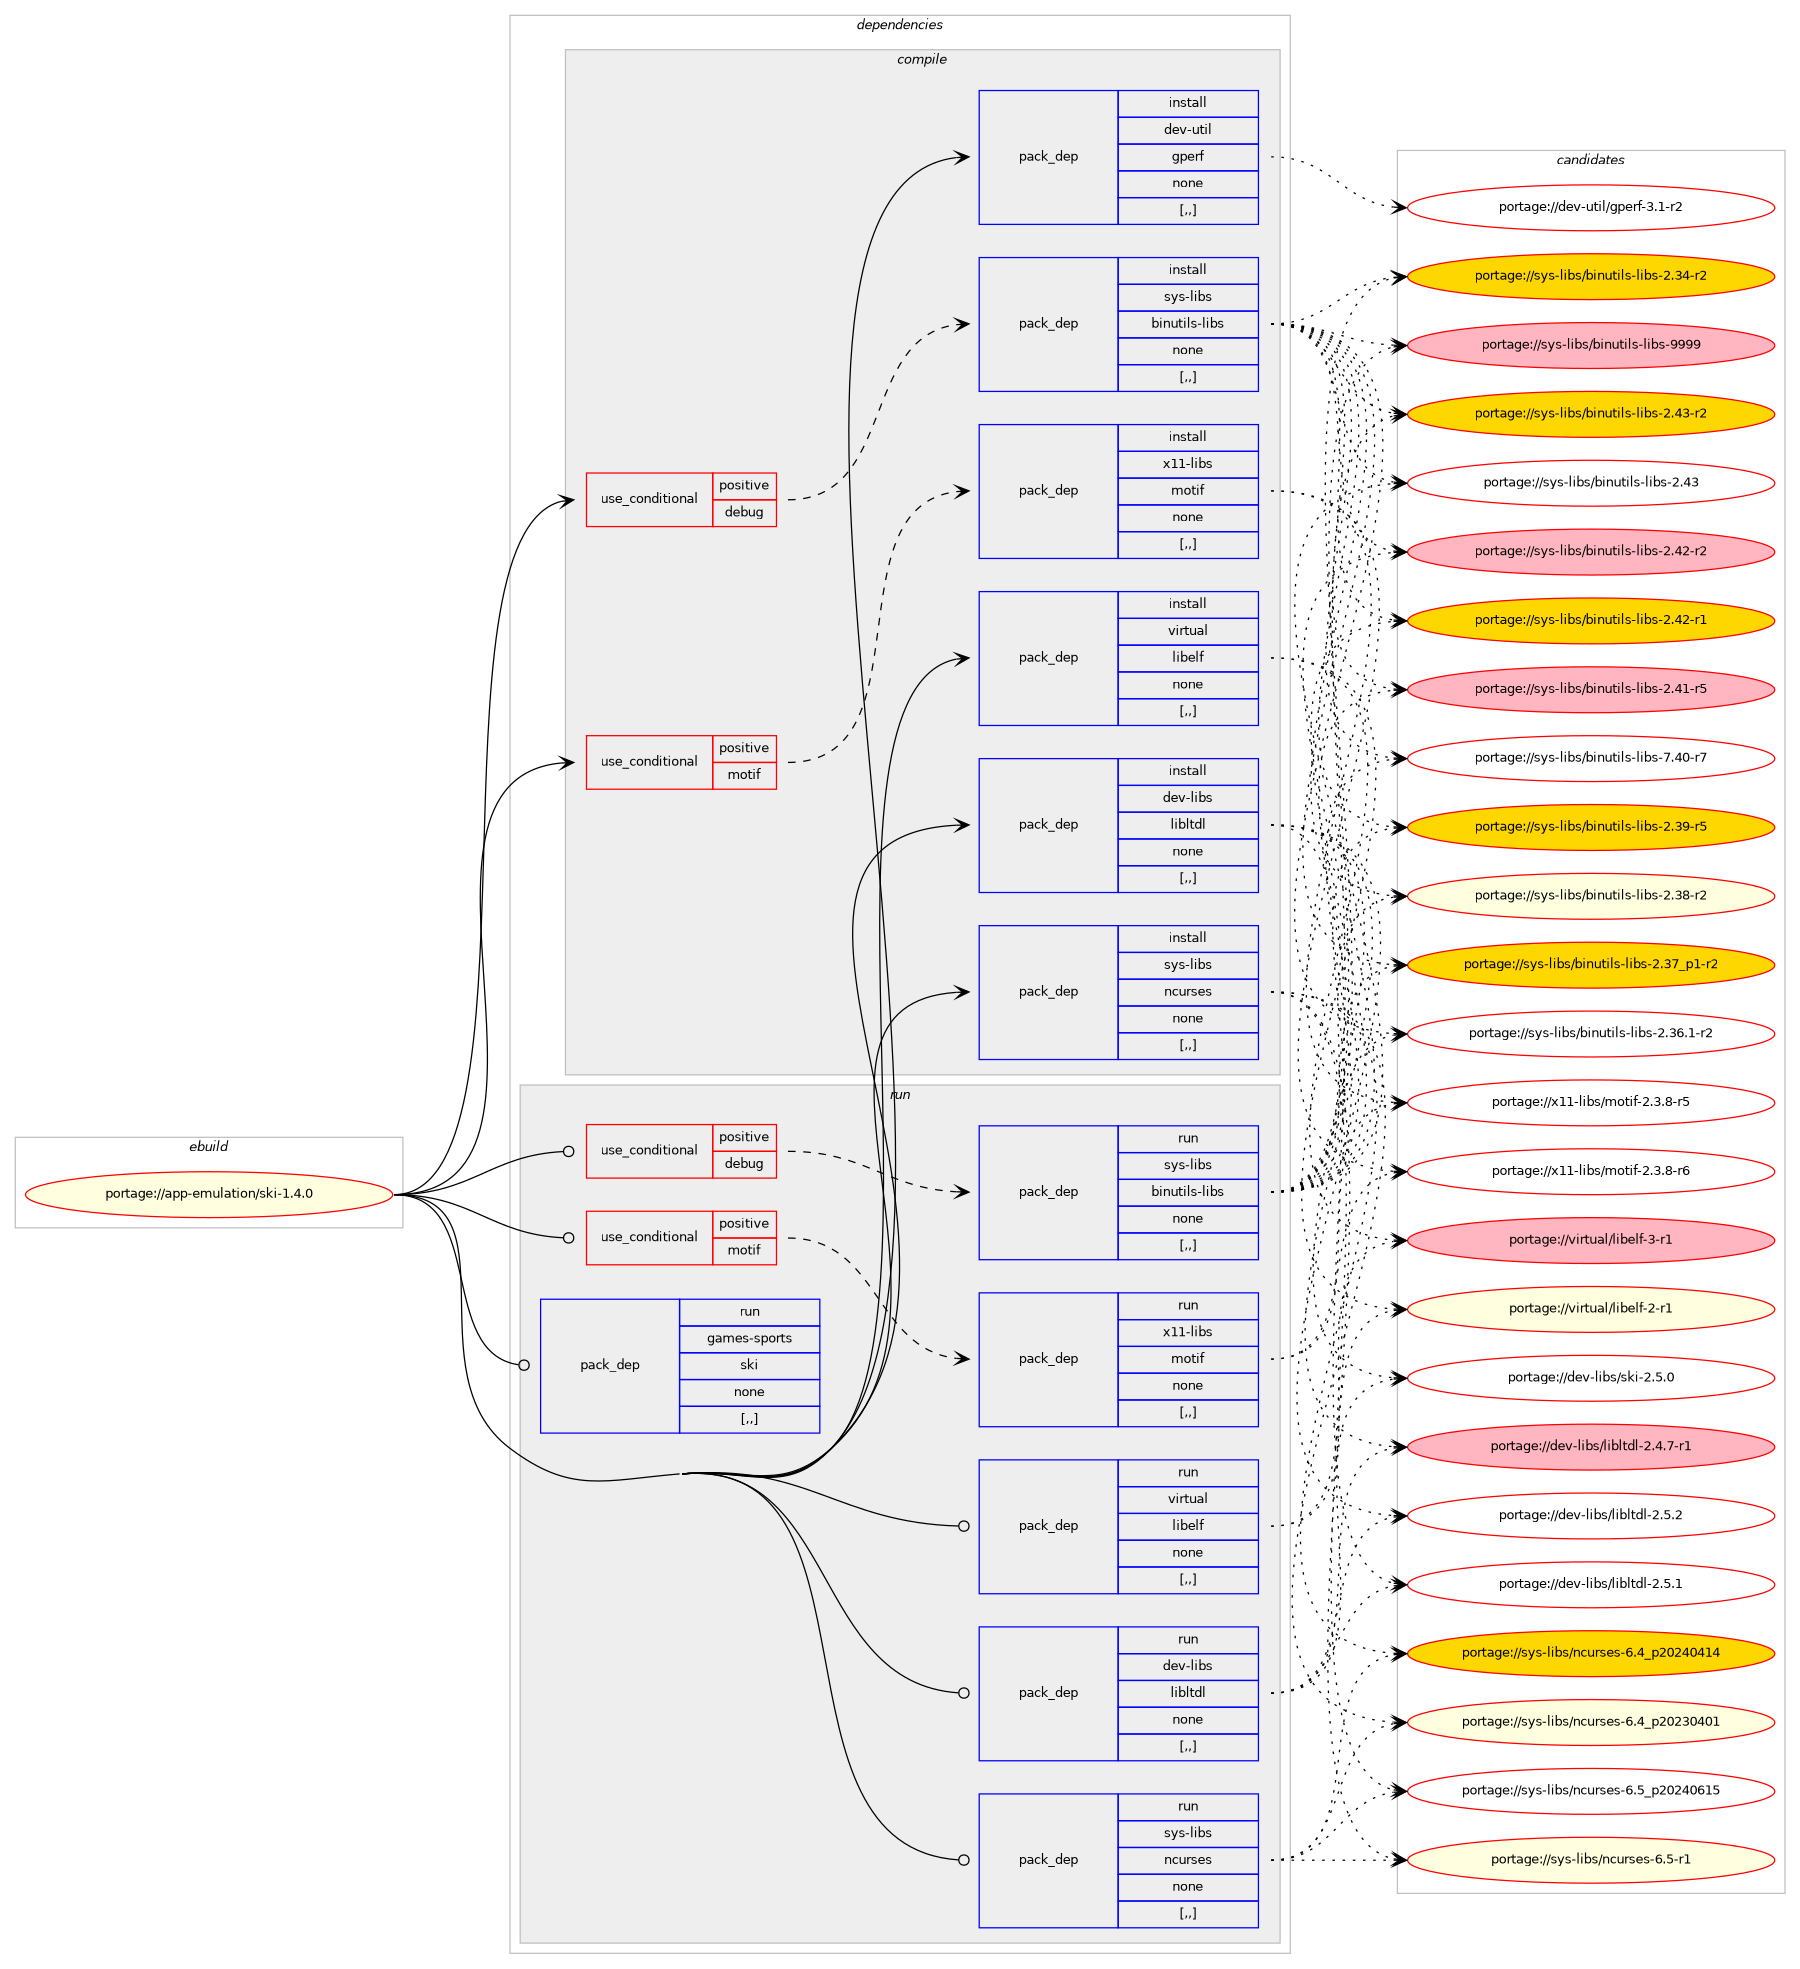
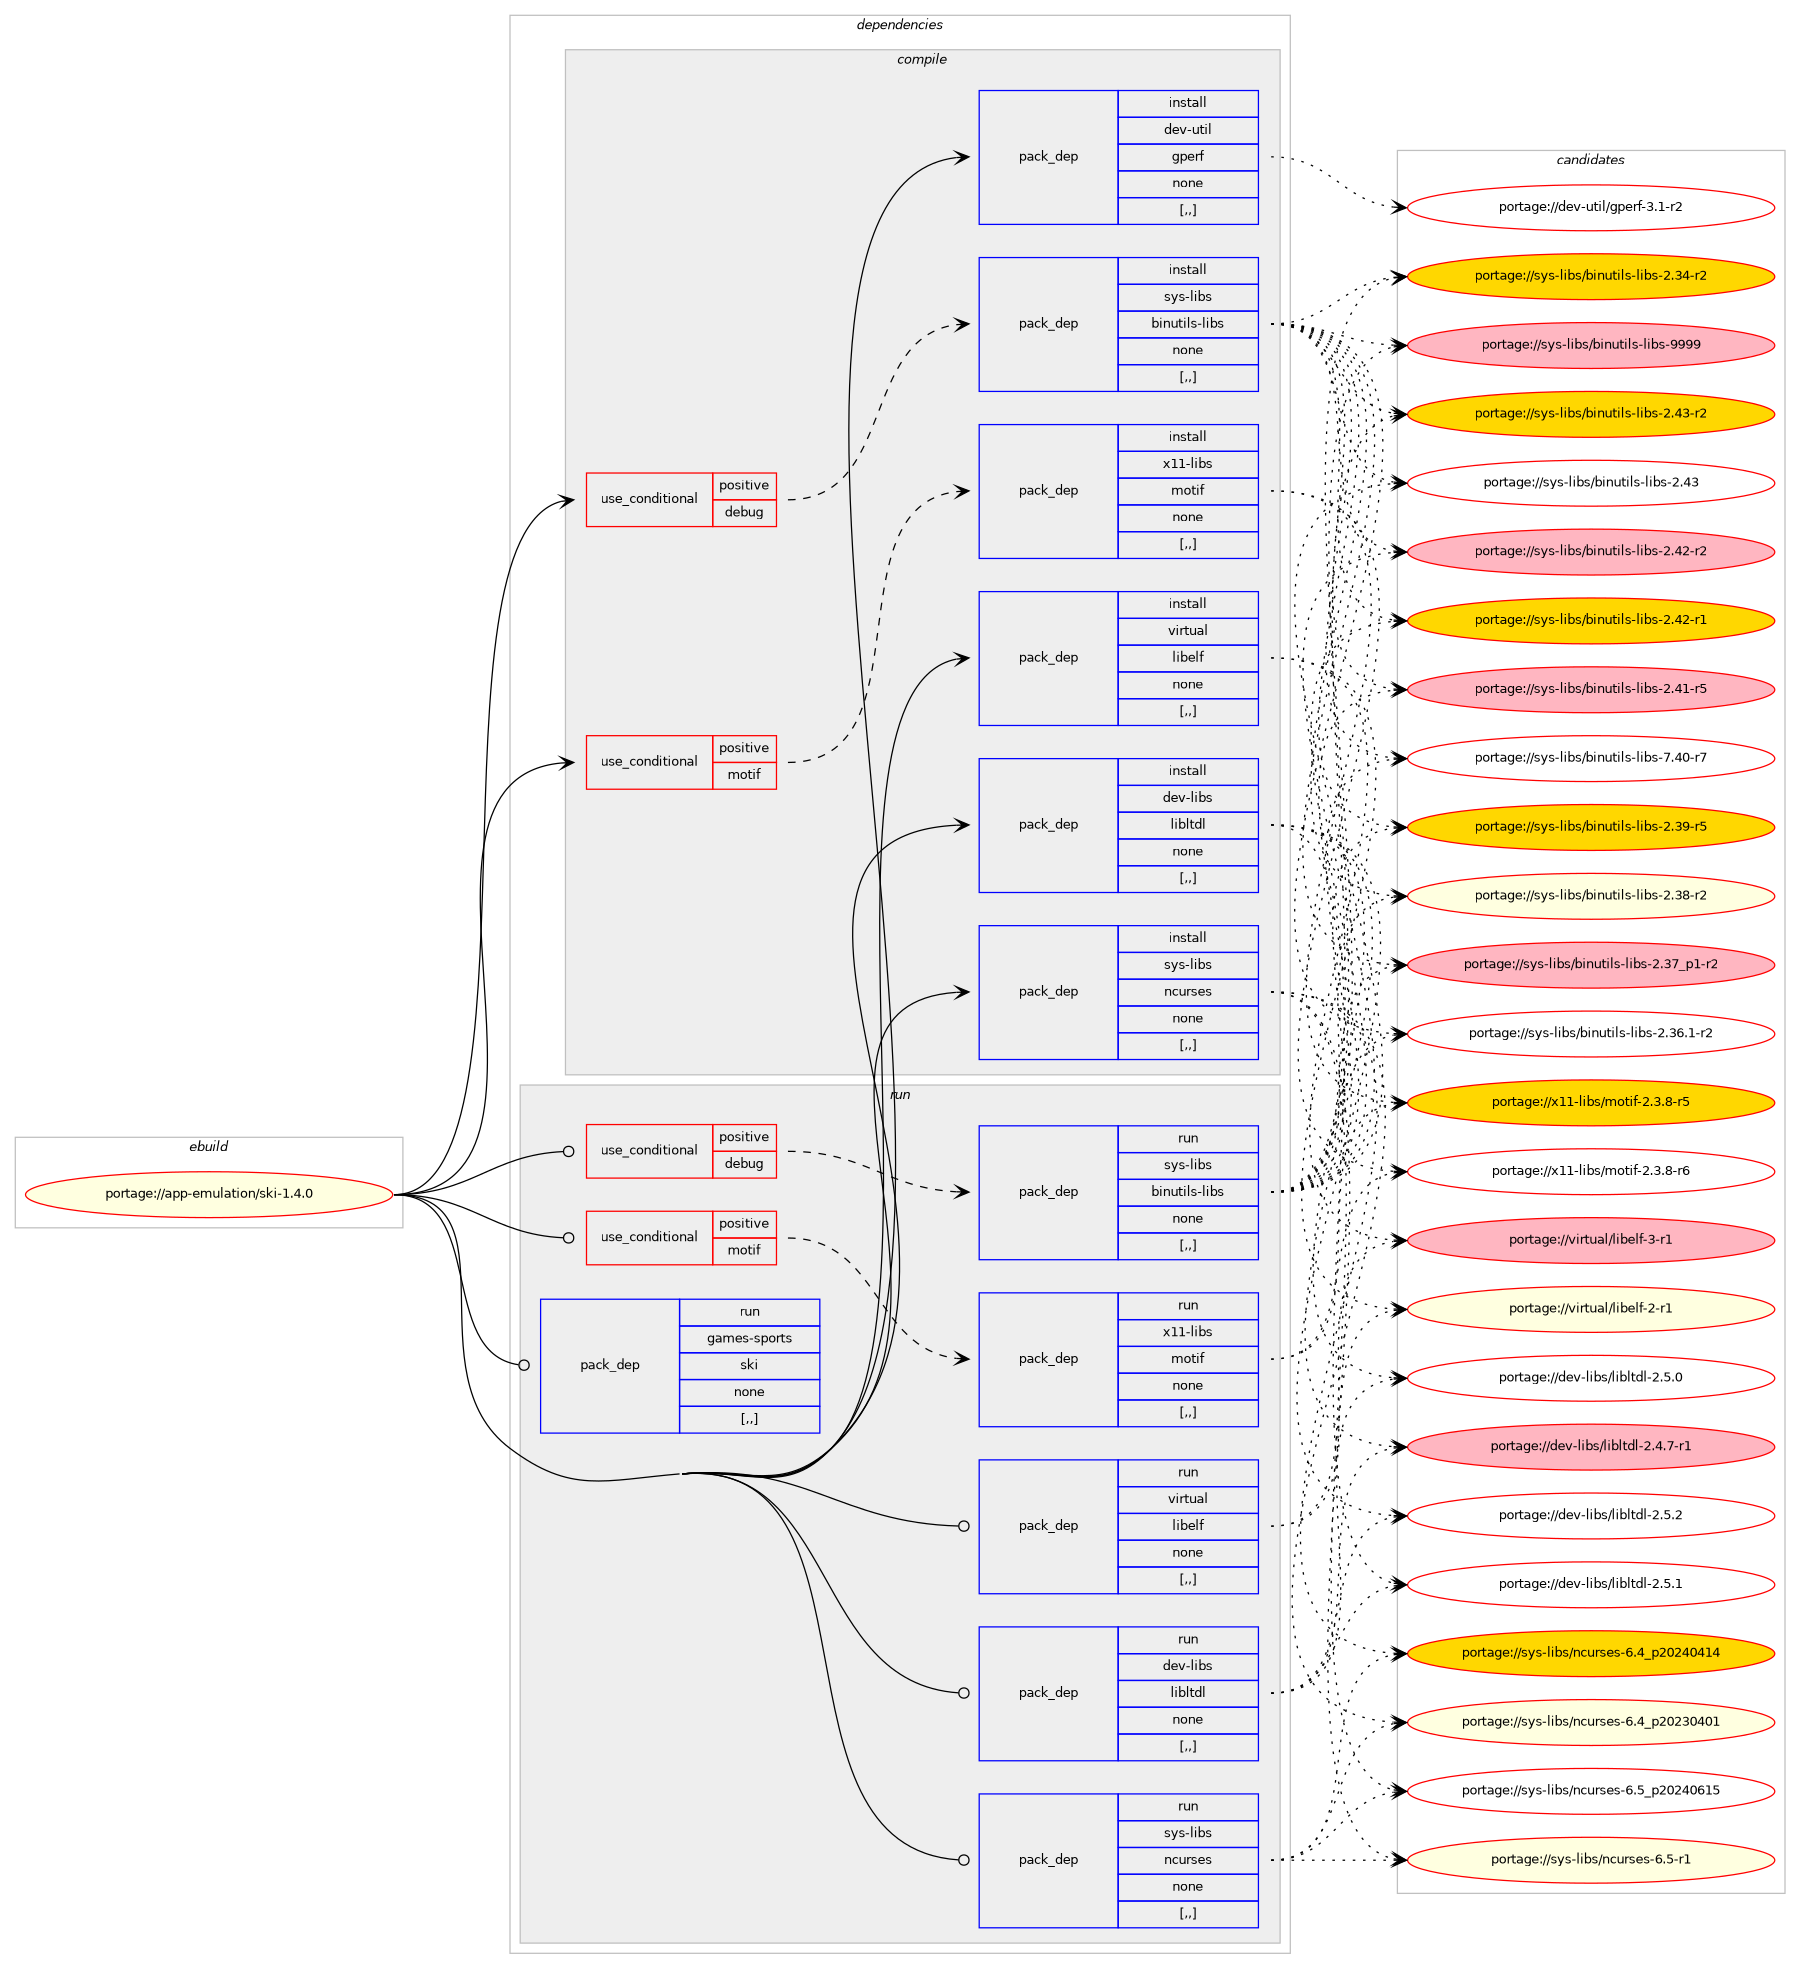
(1591, 965) -> (1591, 965)
(1591, 1103) -> (1591, 1103)
(1591, 1378) -> (1591, 1378)
